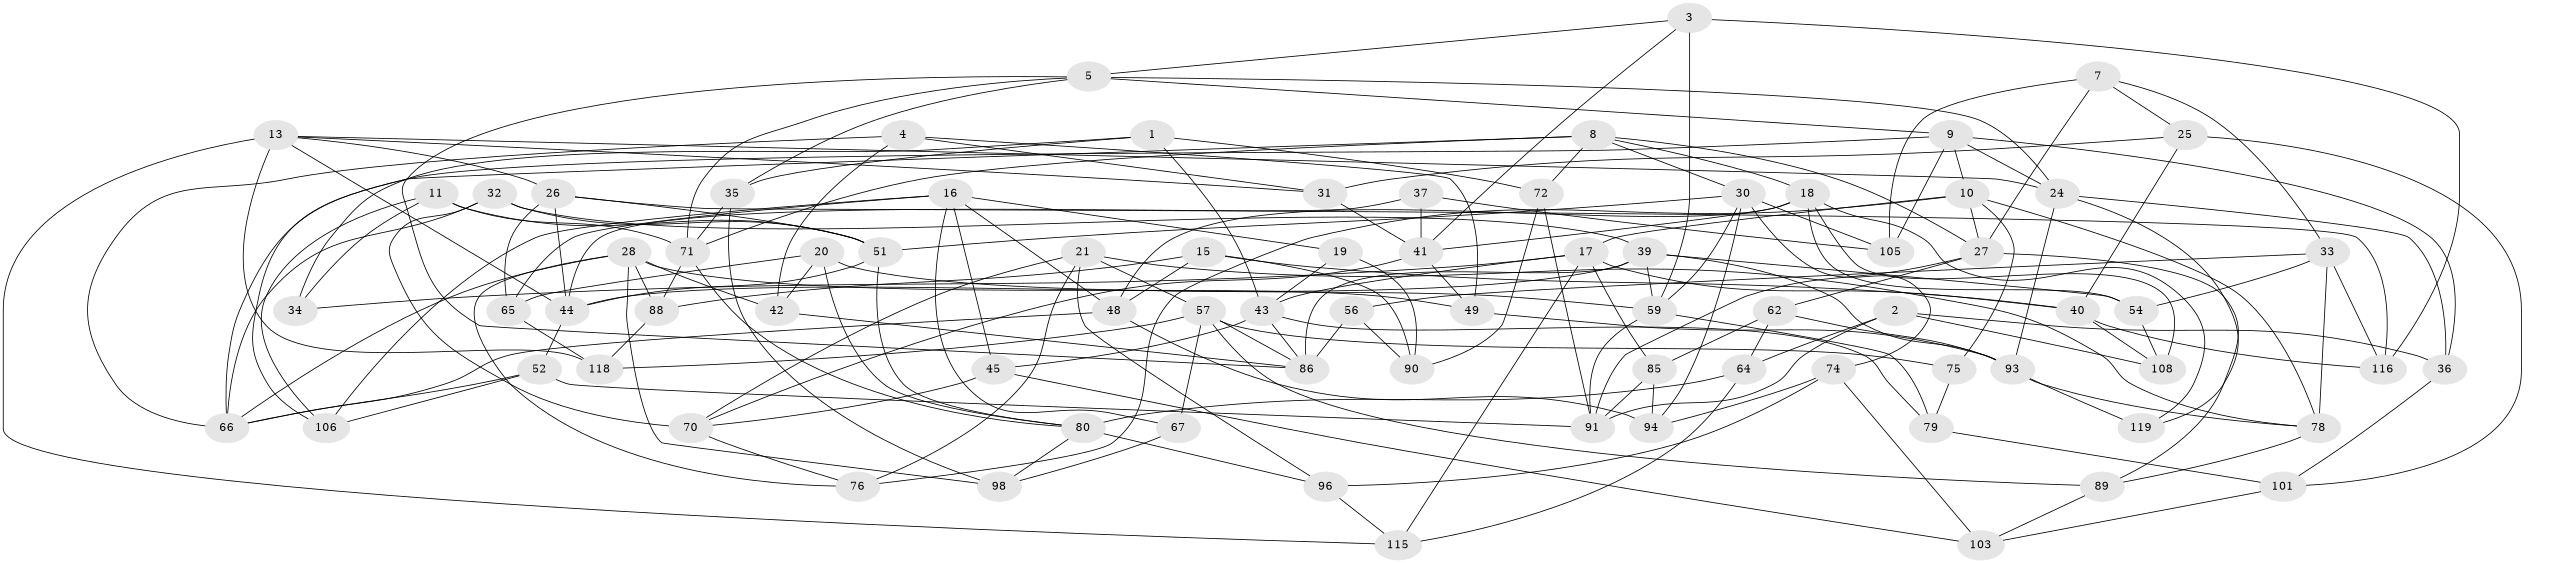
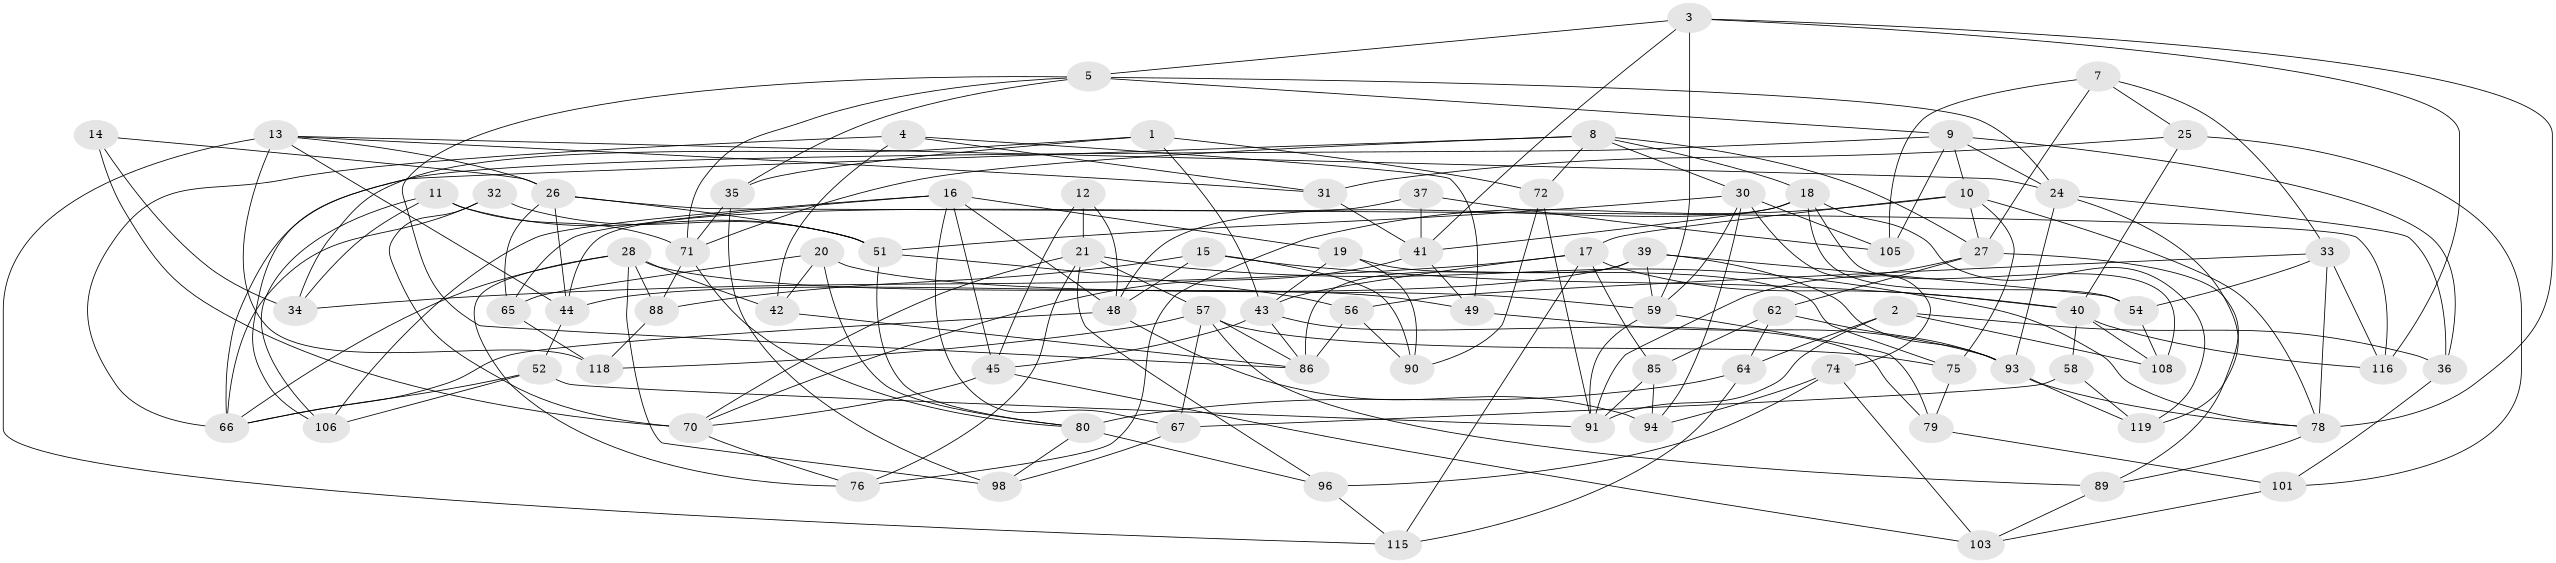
none -> (2350, 65)
none -> (96, 135)
none -> (1083, 194)
(1070, 223) -> none
none -> (1703, 276)
(726, 286) -> (1107, 274)
none -> (2071, 370)
